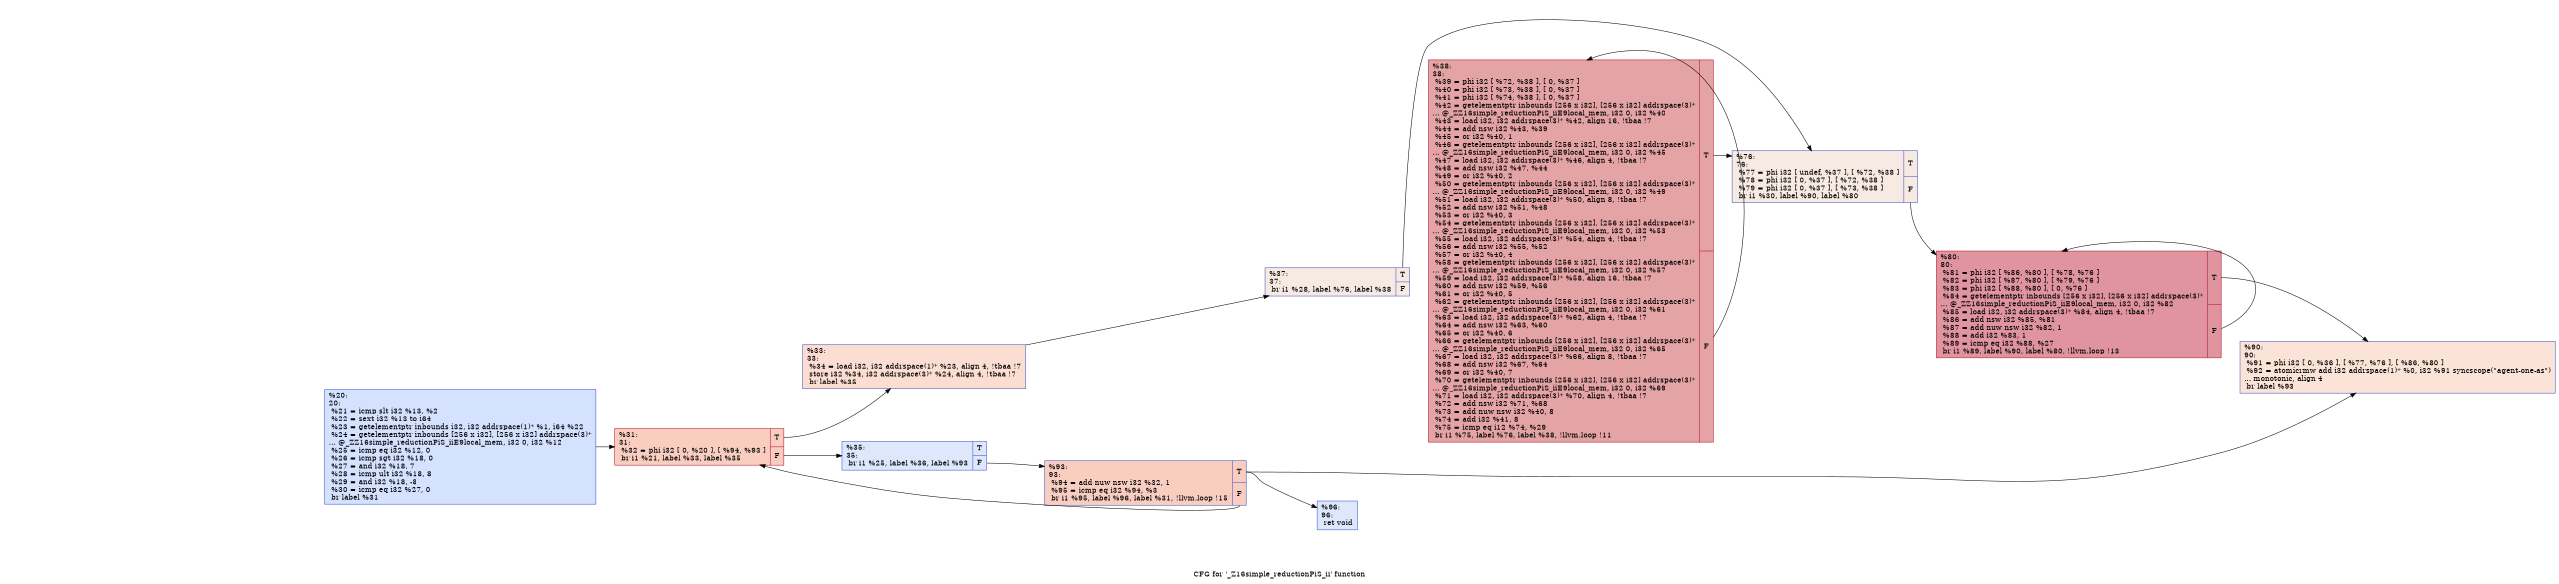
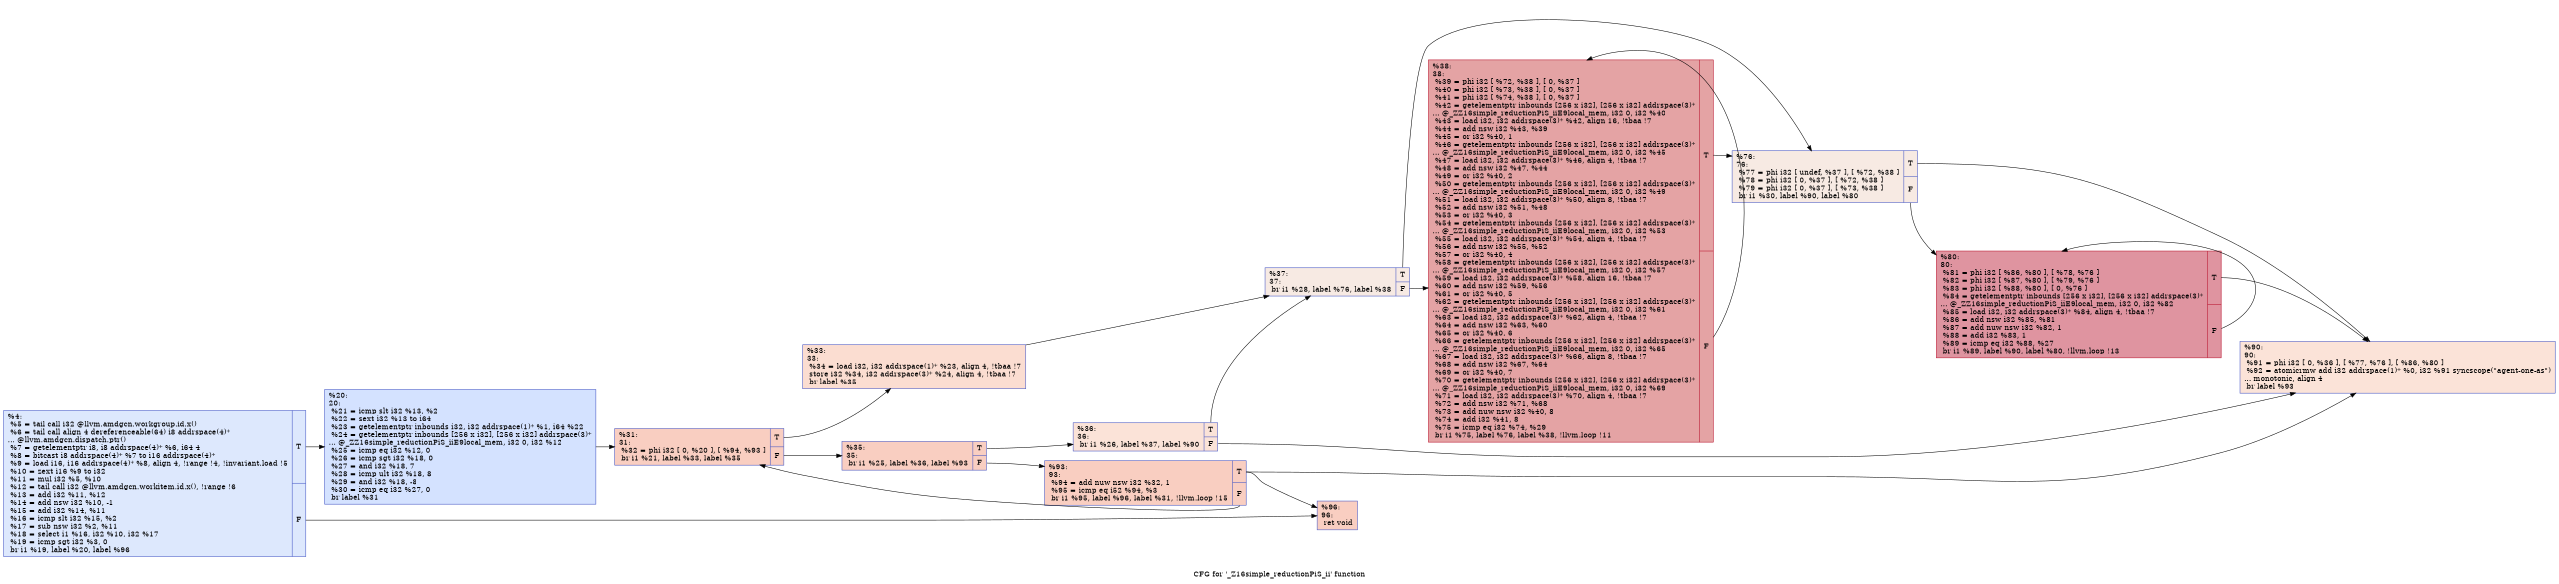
none -> (2158, 208)
none -> (1416, 289)
(1489, 427) -> (1489, 427)
none -> (1145, 437)
(699, 447) -> (699, 447)
(914, 456) -> (914, 456)
none -> (155, 484)
(1103, 491) -> (1103, 491)
(1337, 515) -> (1337, 515)
